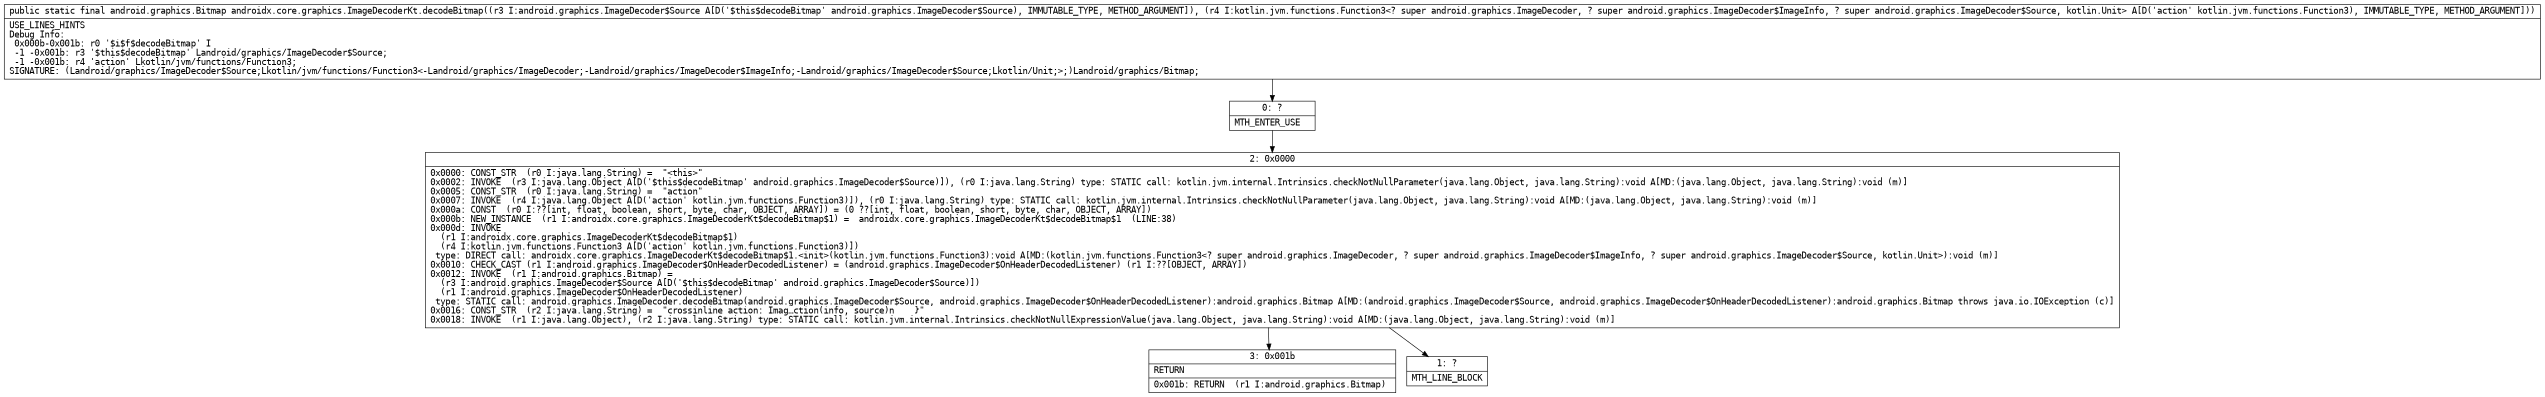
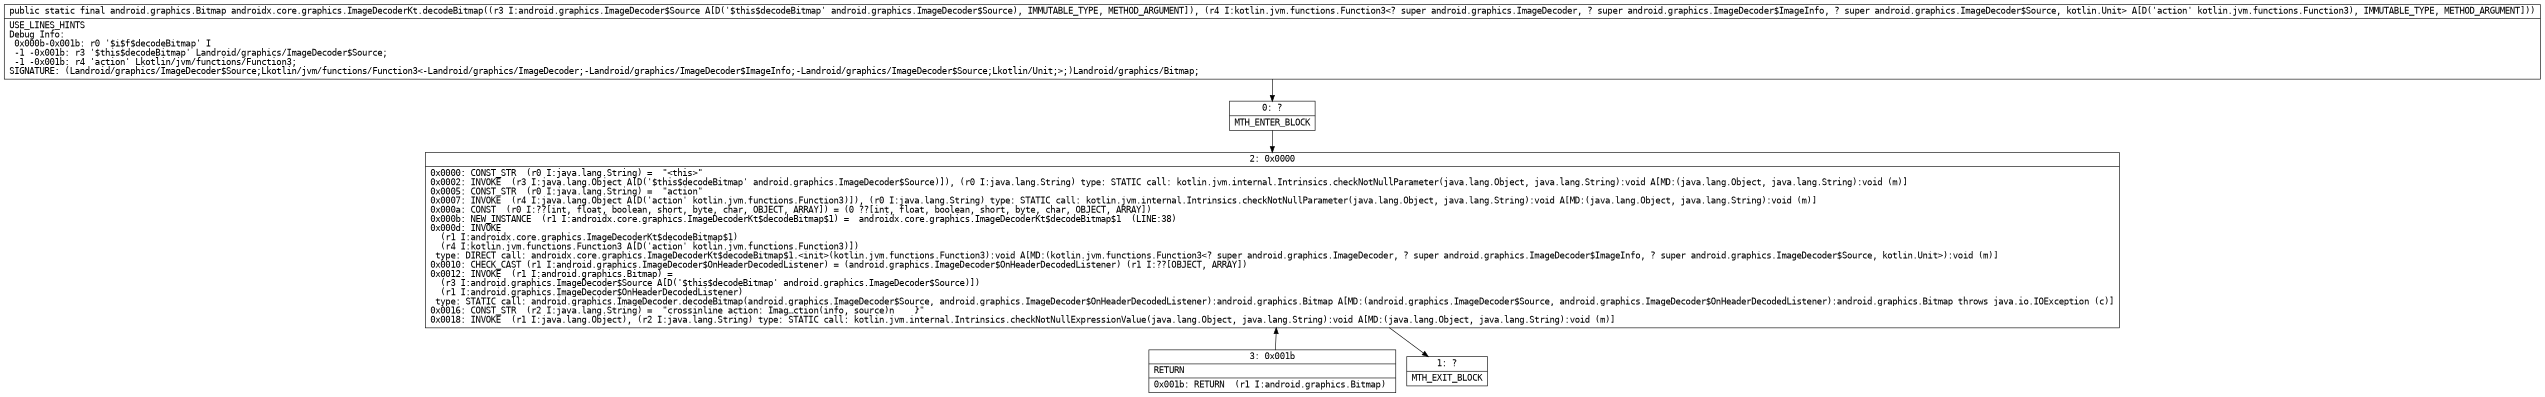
(1267, 123) -> (1272, 123)
(1269, 336) -> (1276, 342)
(1447, 378) -> (1447, 378)
